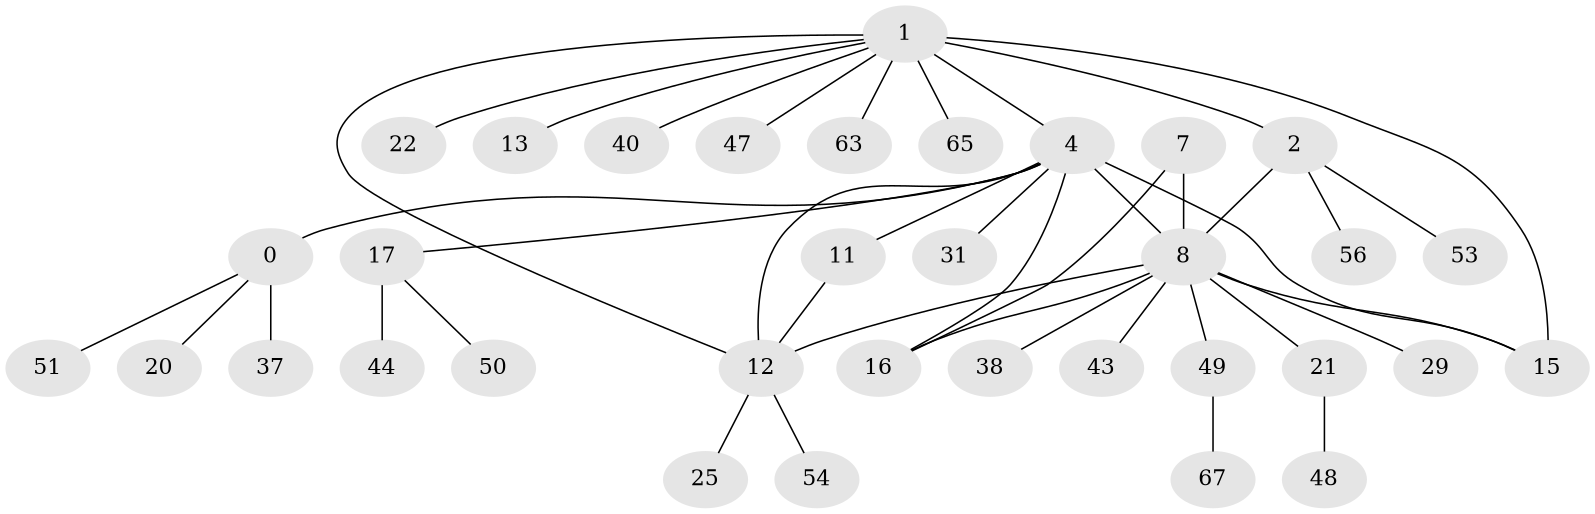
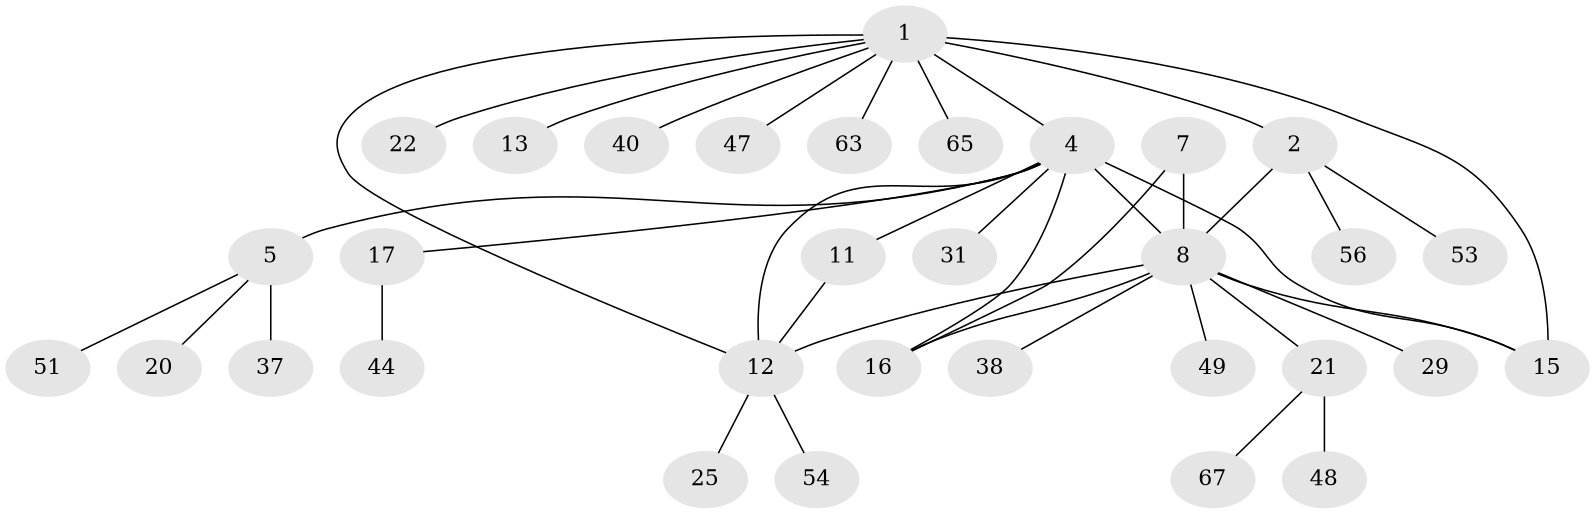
(271, 257) -> (271, 257)
(494, 368) -> none
(1102, 368) -> none
(1213, 424) -> (1269, 424)
